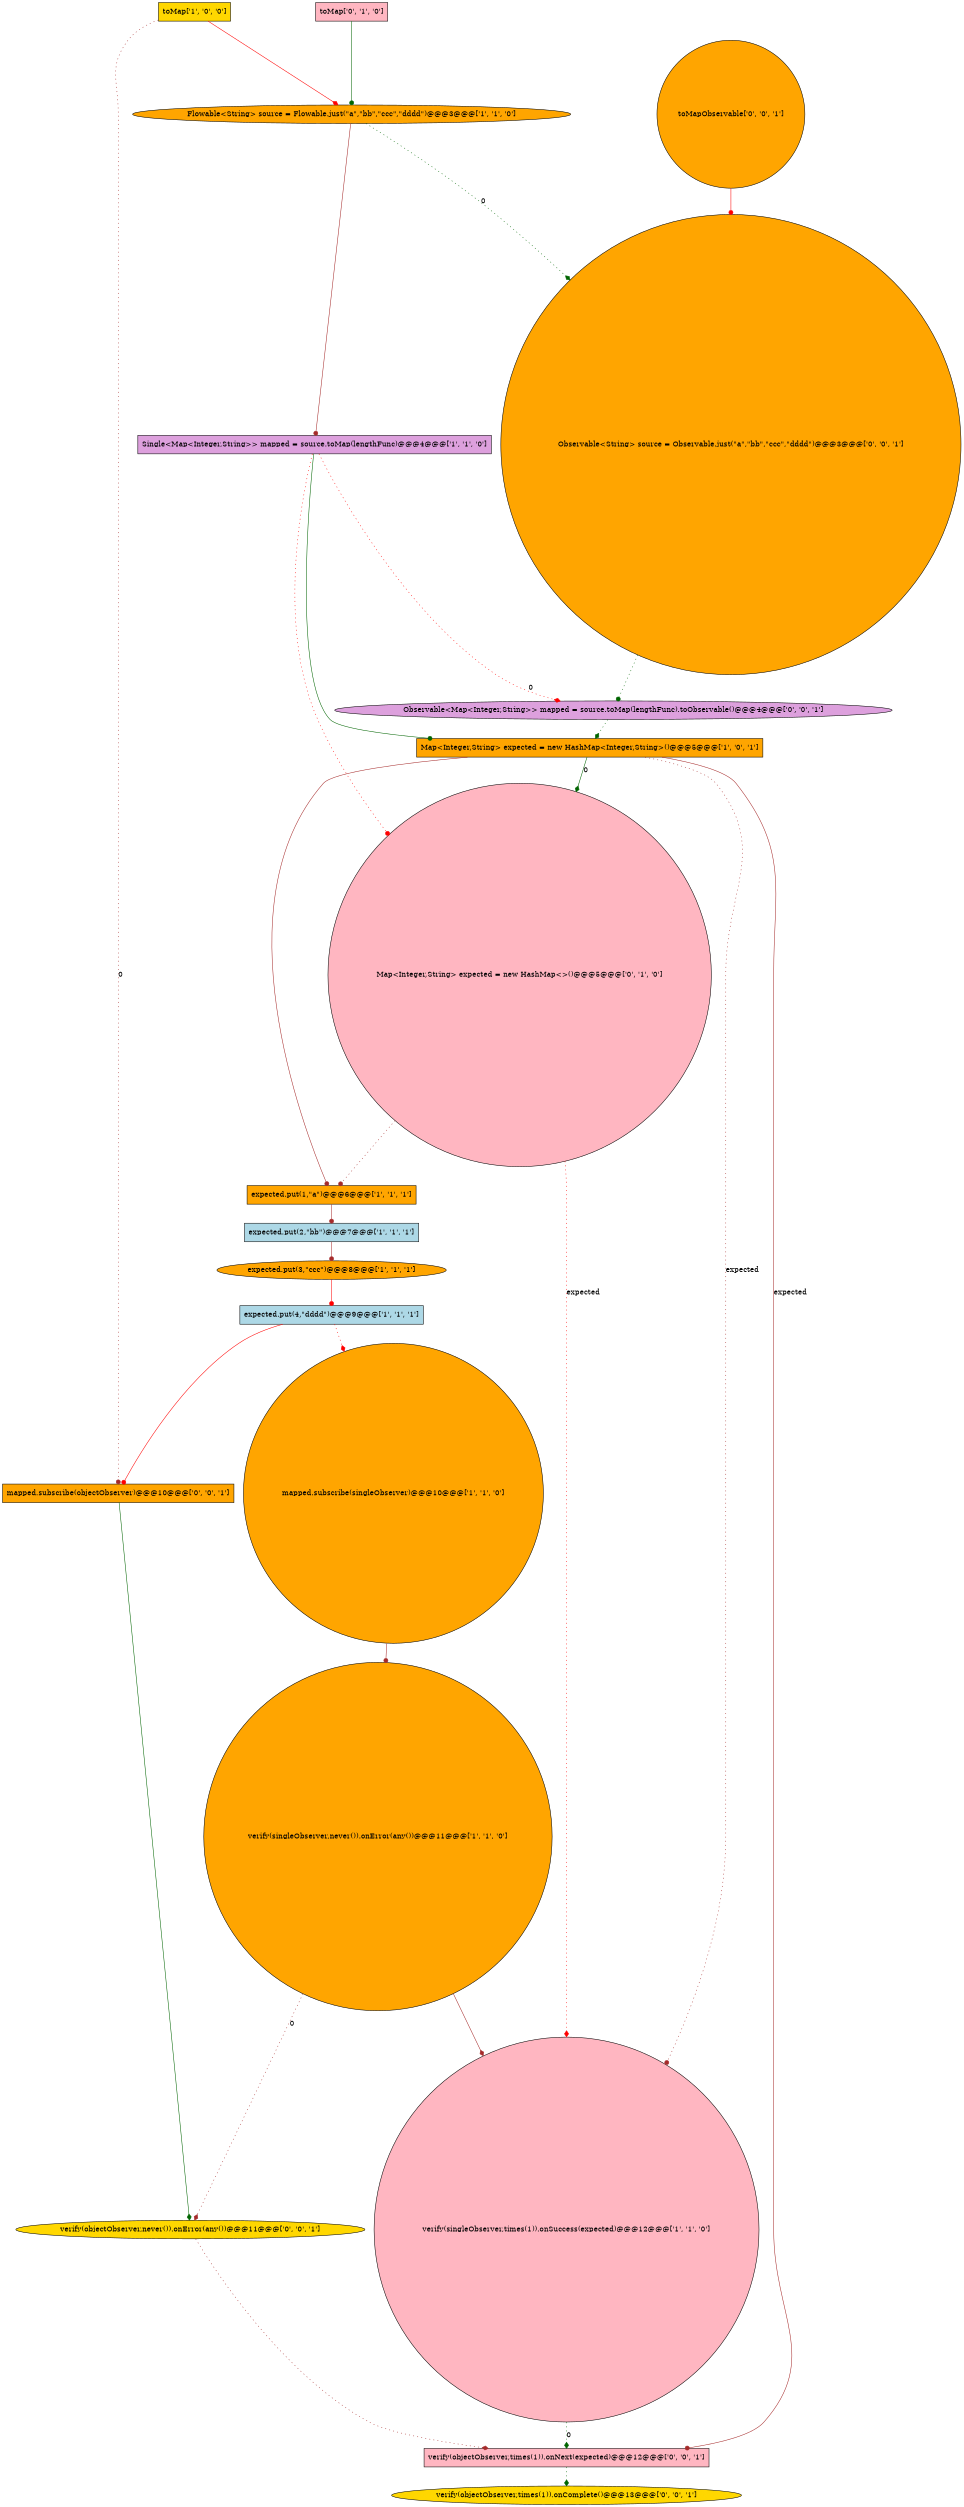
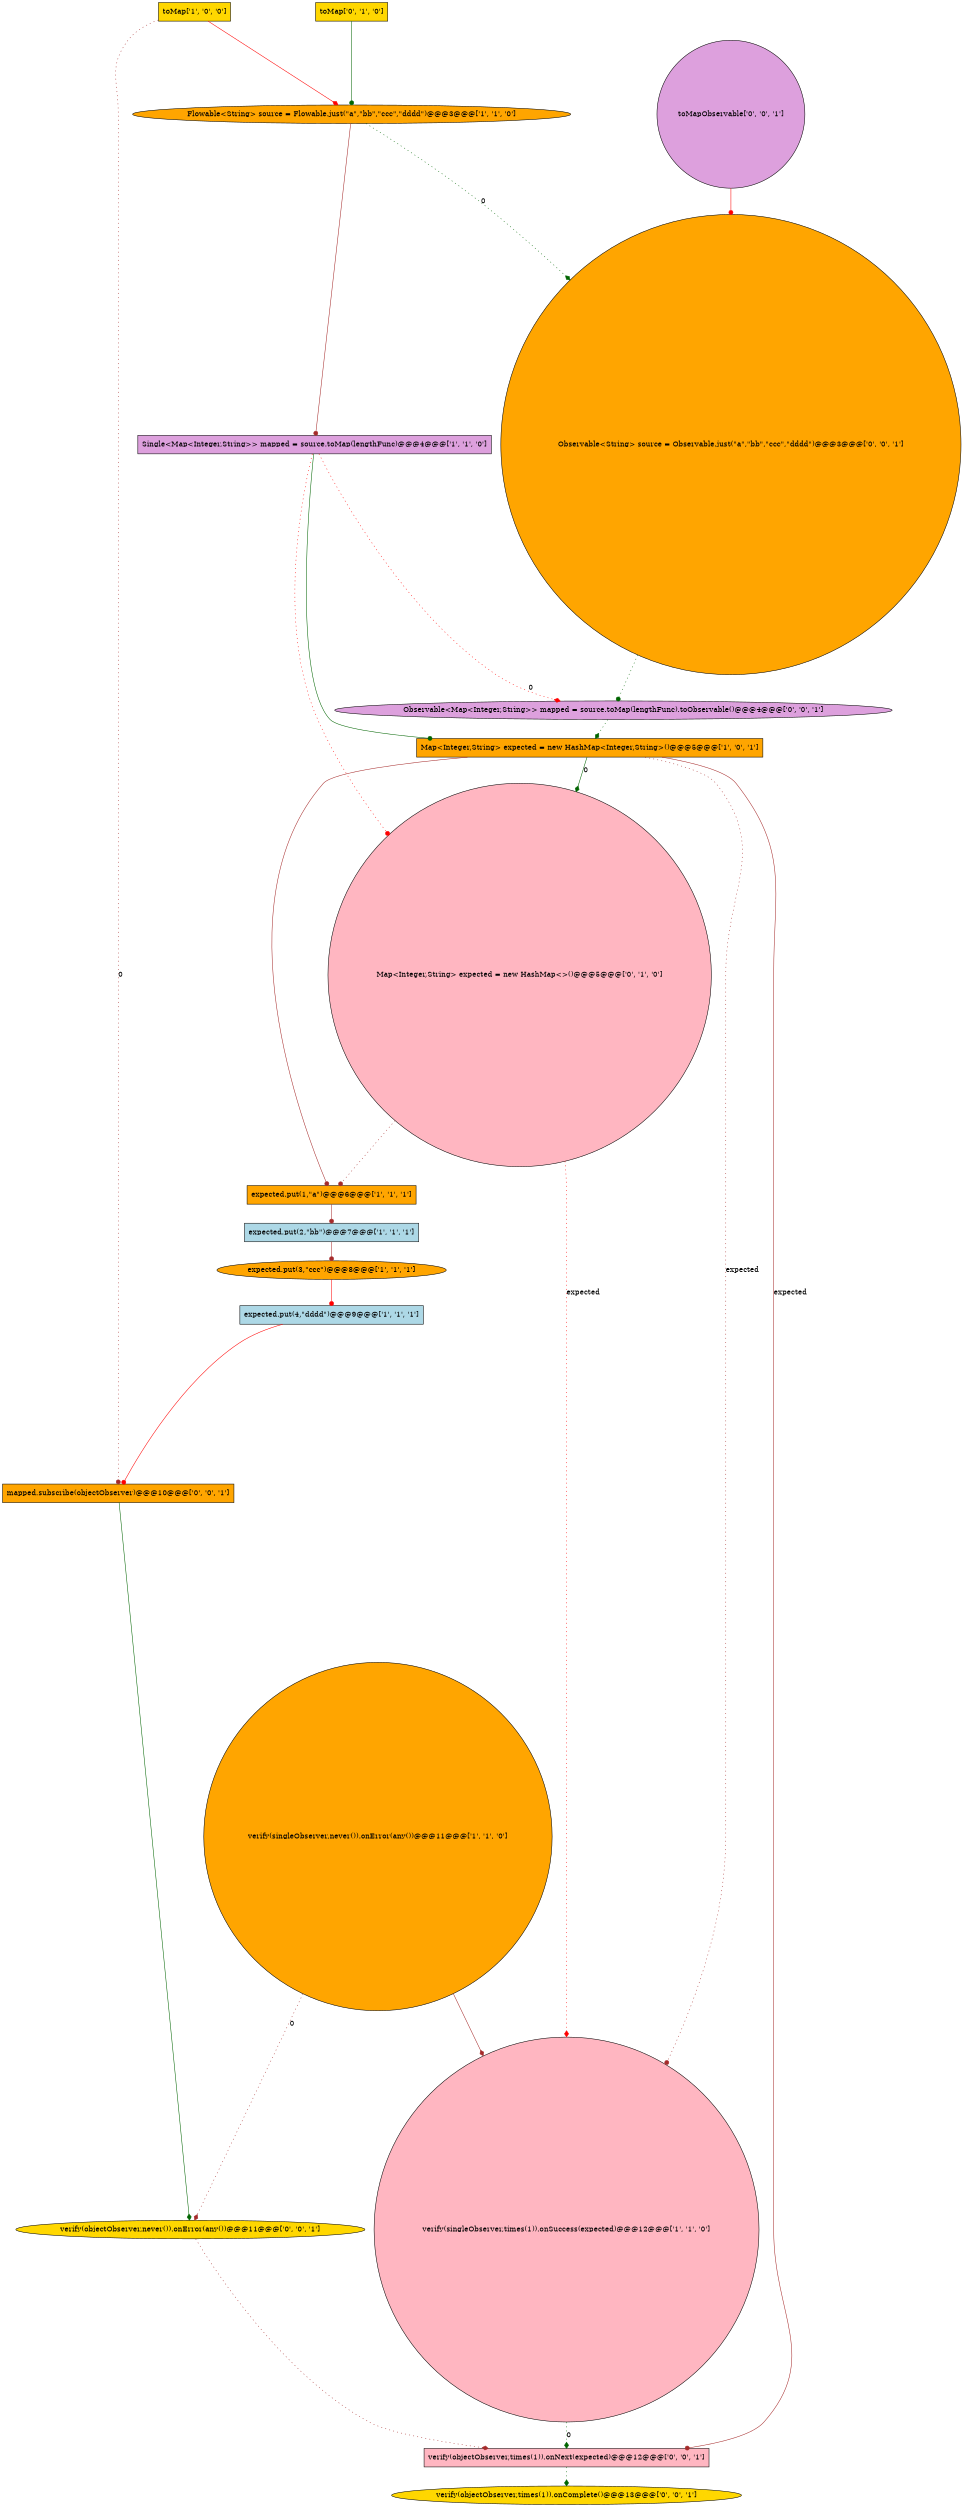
(352, 12) -> (352, 12)
(731, 114) -> (731, 114)
(393, 1493) -> none
